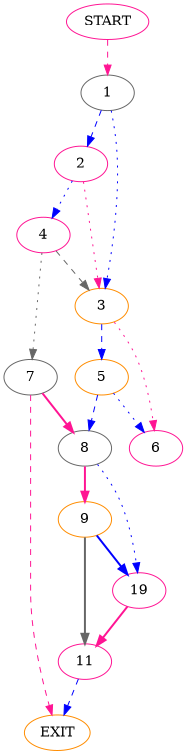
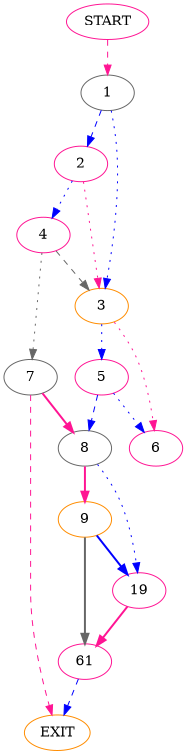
(102, 337) -> (102, 337)
(102, 377) -> (102, 377)
(85, 662) -> (85, 662)
